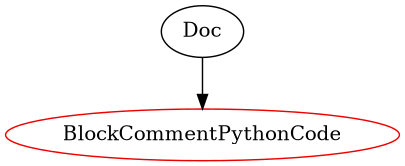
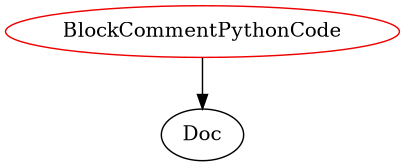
(202, 76) -> (202, 76)
